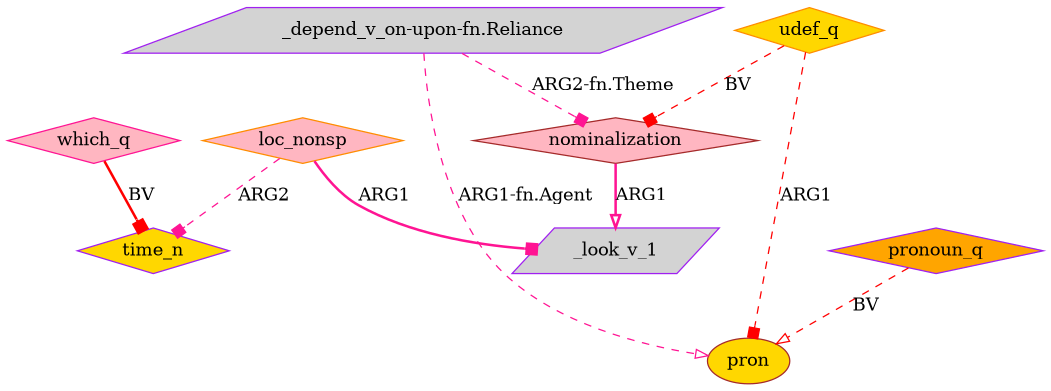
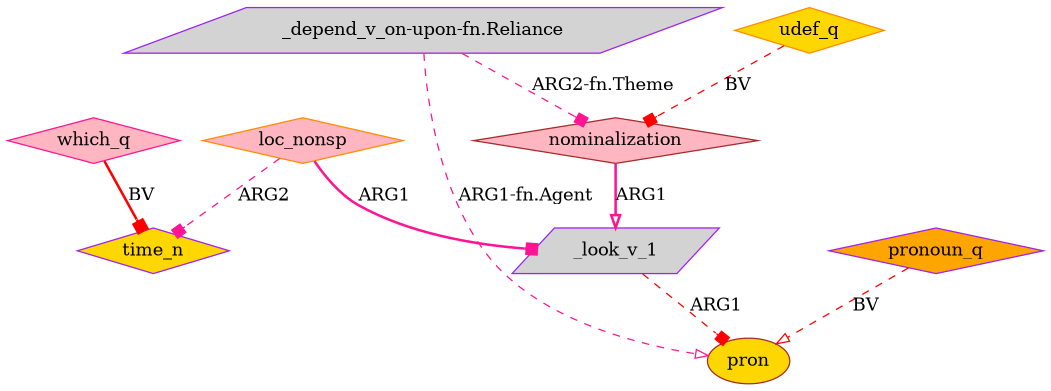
(780, 189) -> (679, 303)
